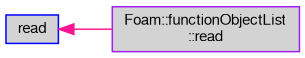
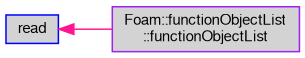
(206, 29) -> (206, 29)
